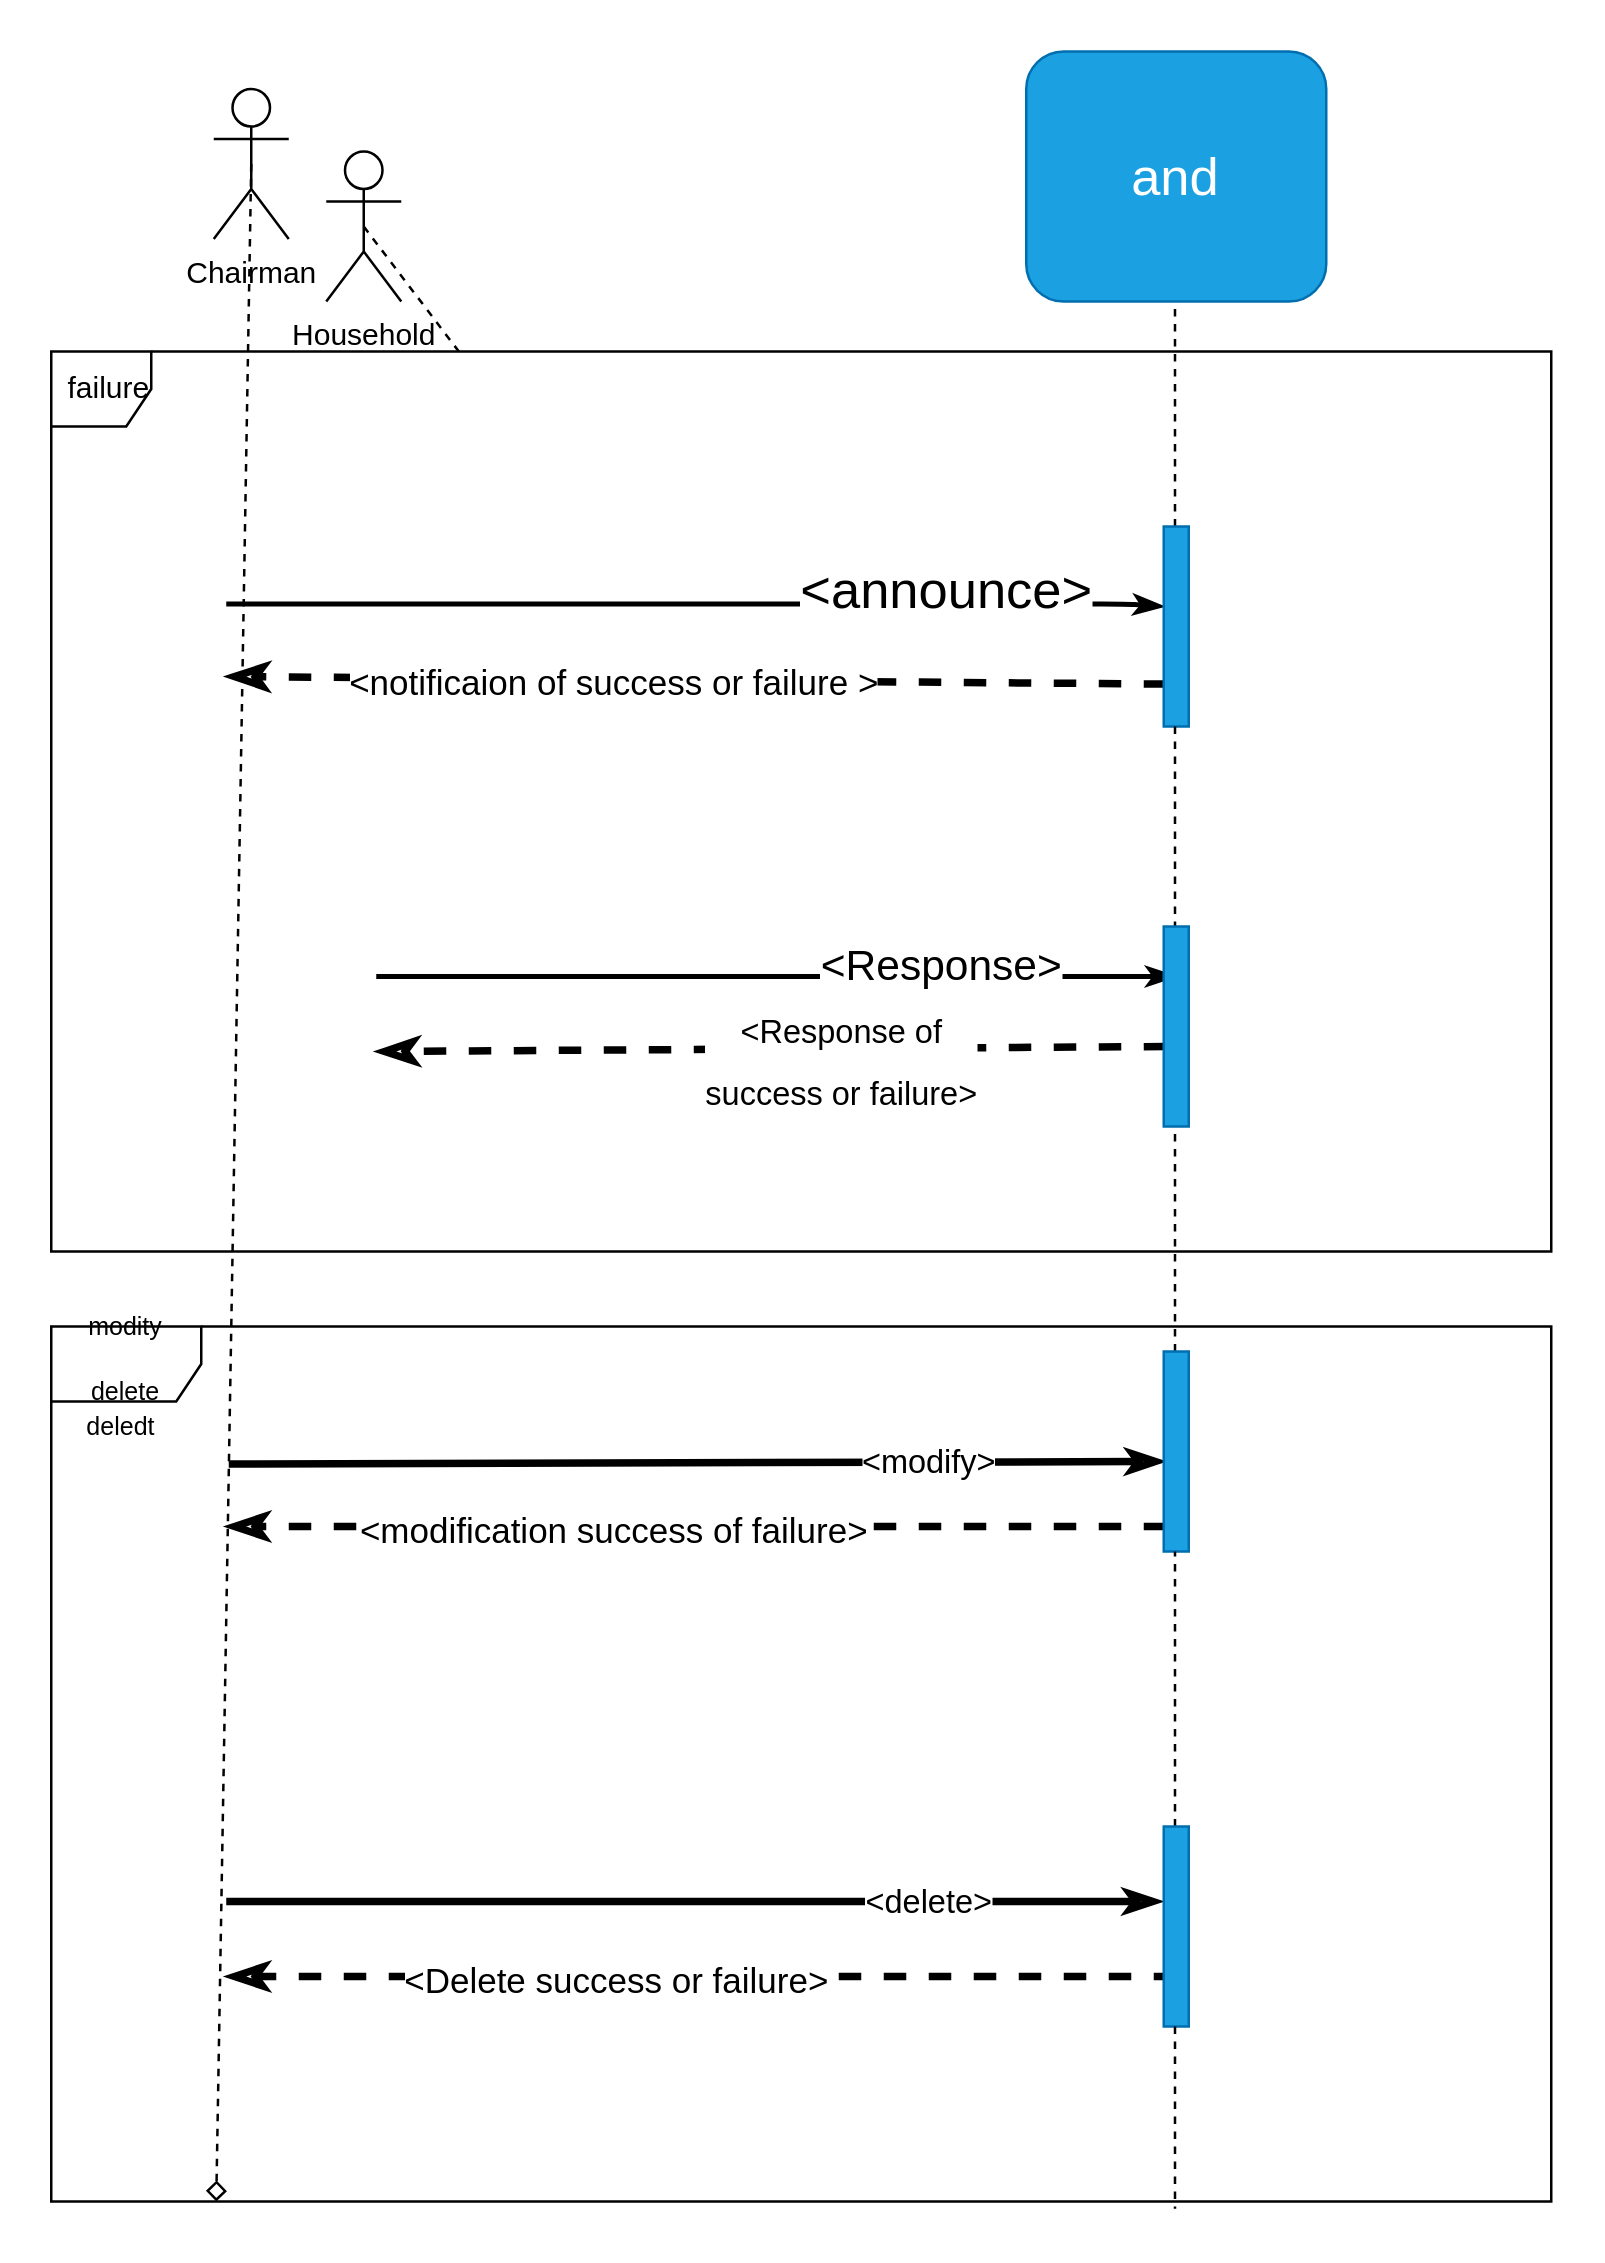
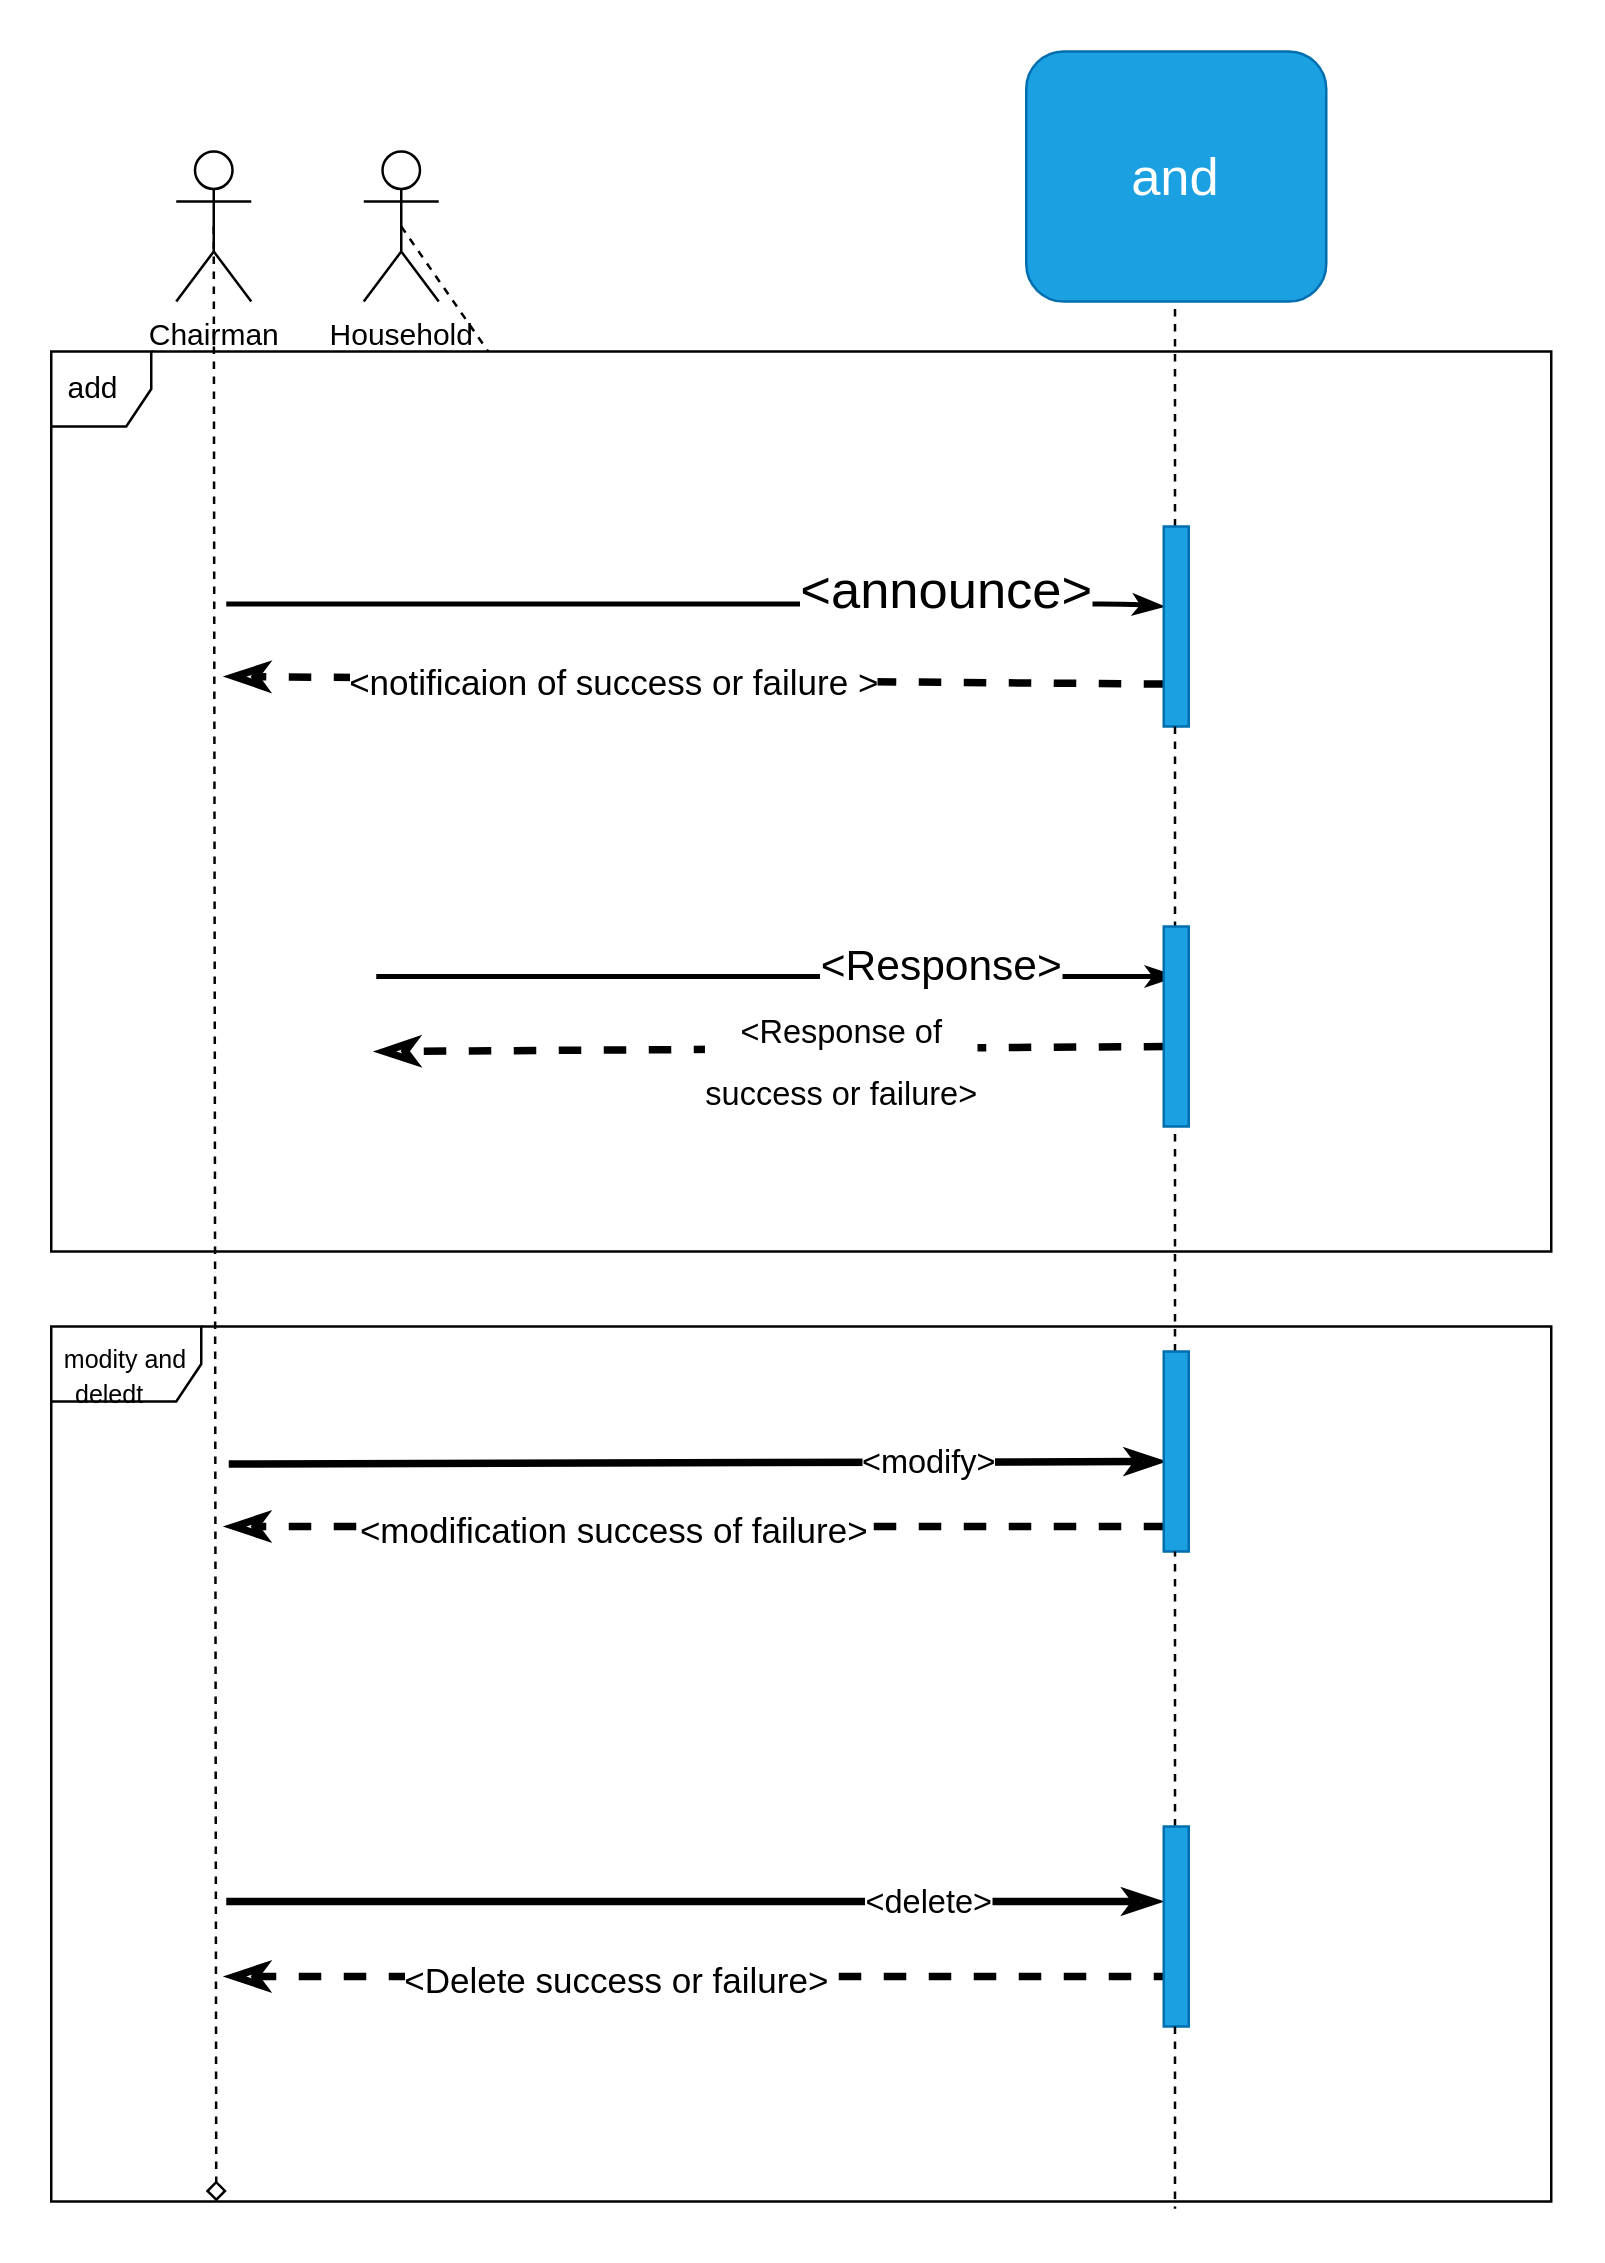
(251, 164) -> (214, 226)
(364, 226) -> (401, 226)
(110, 389) -> (94, 389)
(126, 1364) -> (126, 1364)
